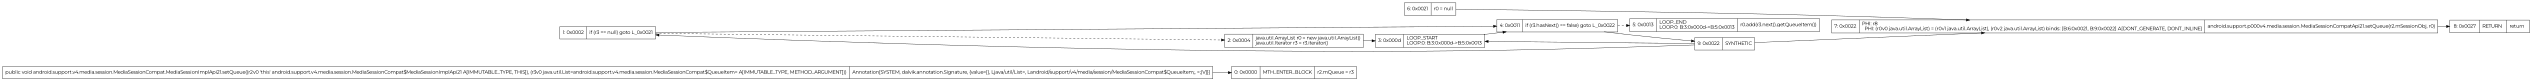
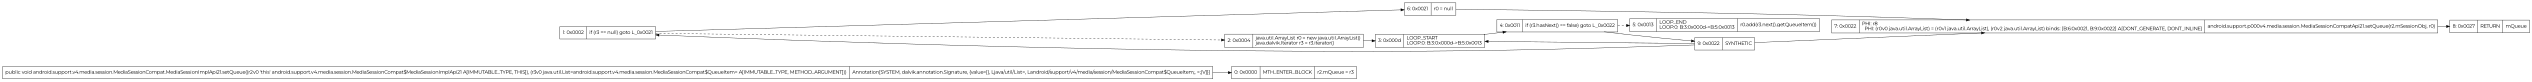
(2517, 26) -> (2516, 26)
(1074, 29) -> (1028, 21)
(1292, 43) -> (1295, 43)
